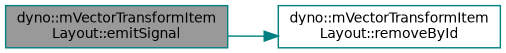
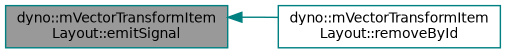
(246, 36) -> (260, 17)
